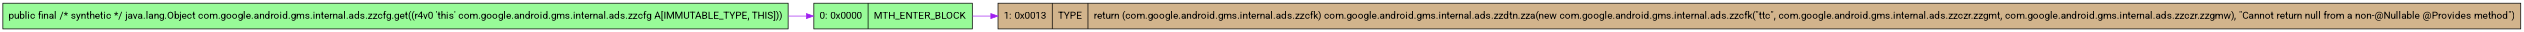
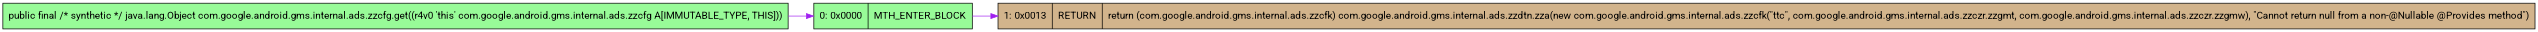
(1070, 16) -> (1077, 16)
